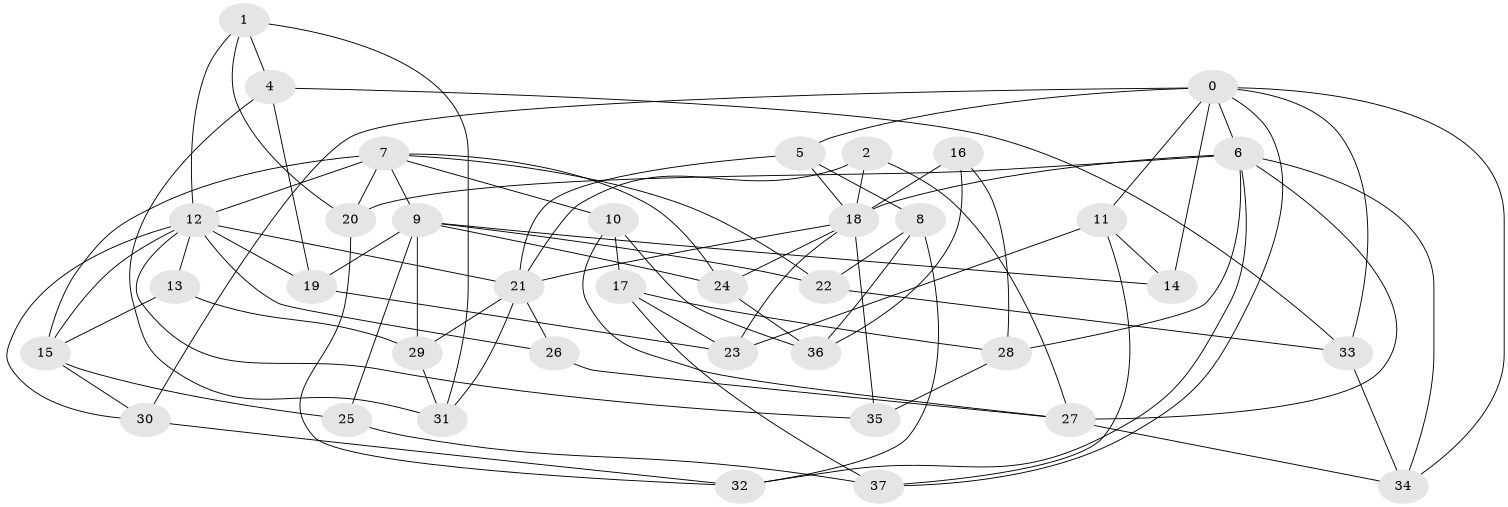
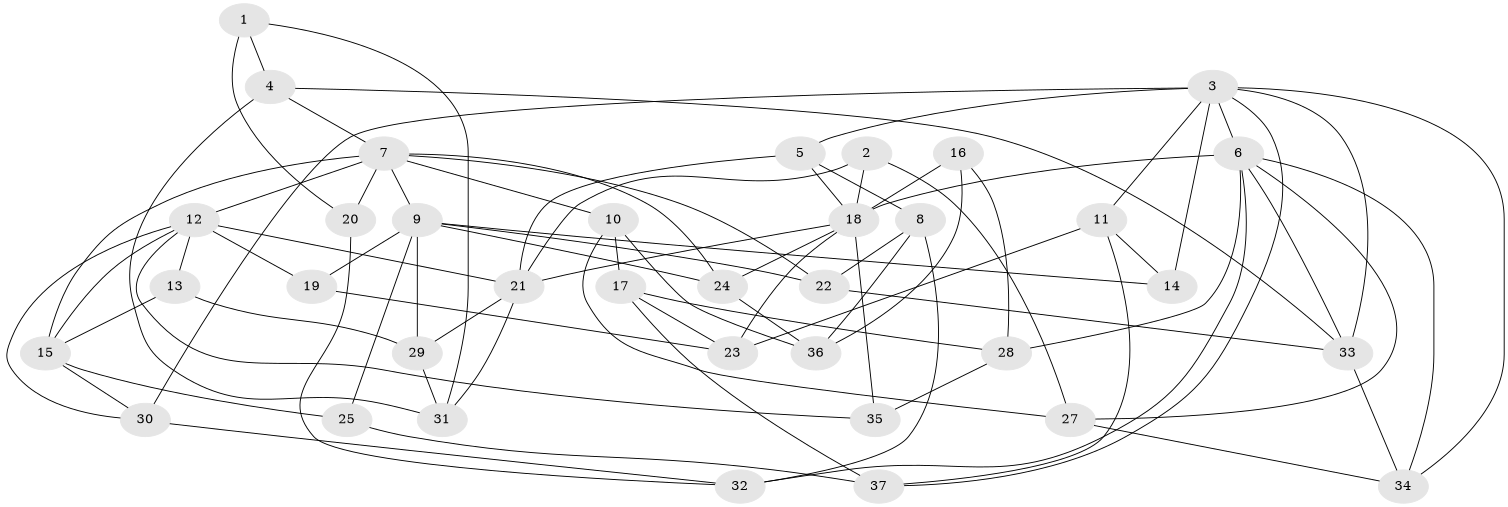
(1213, 87) -> (1213, 87)
(195, 114) -> none
(854, 174) -> (1298, 251)
(295, 204) -> (327, 120)
(554, 353) -> none
